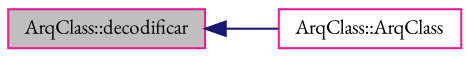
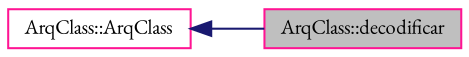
(252, 29) -> (238, 29)
